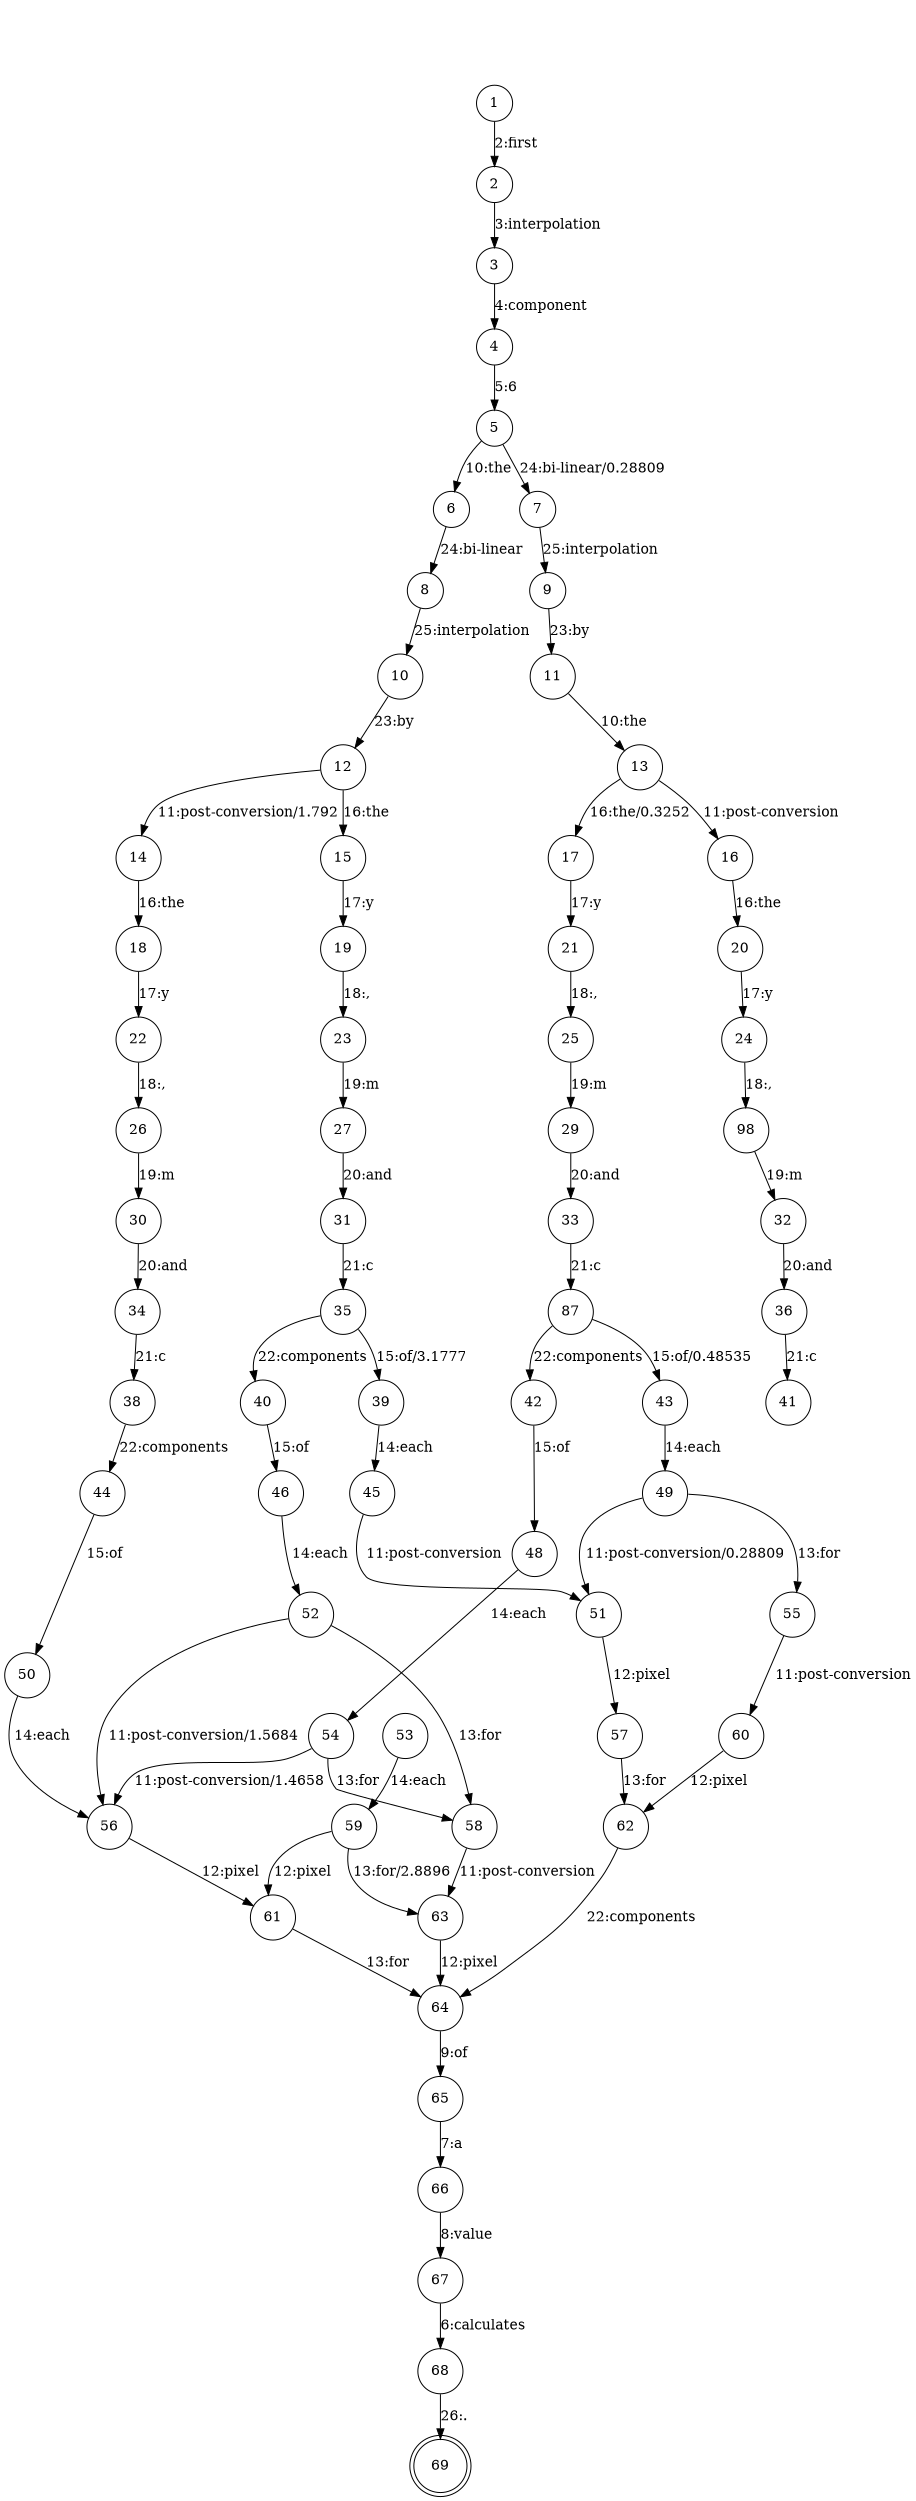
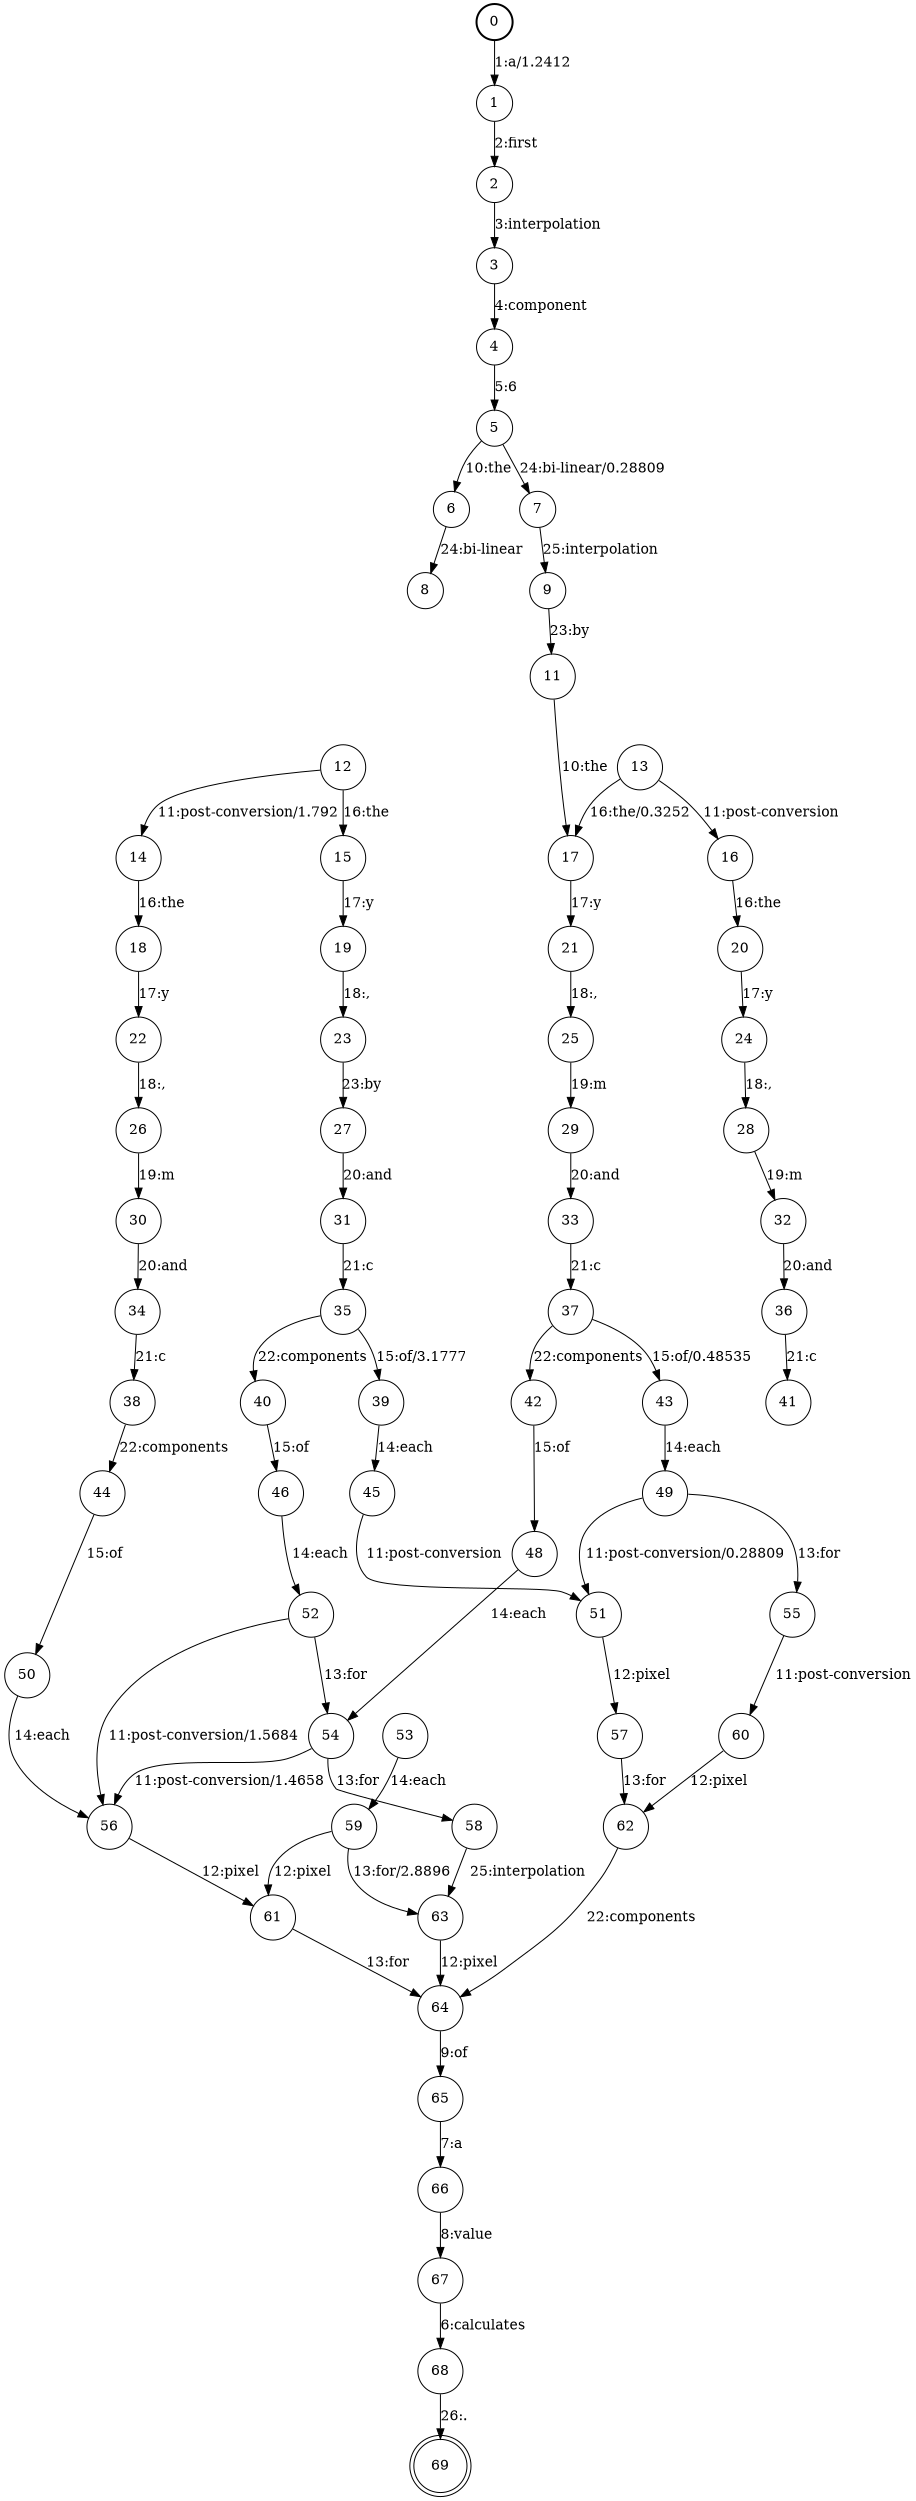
none -> (495, 22)
(400, 677) -> none
(593, 718) -> (559, 762)
(362, 1085) -> (362, 1085)
(746, 1130) -> (746, 1130)
(571, 1312) -> (571, 1312)
(421, 1693) -> (320, 1670)
(528, 1872) -> (528, 1872)
